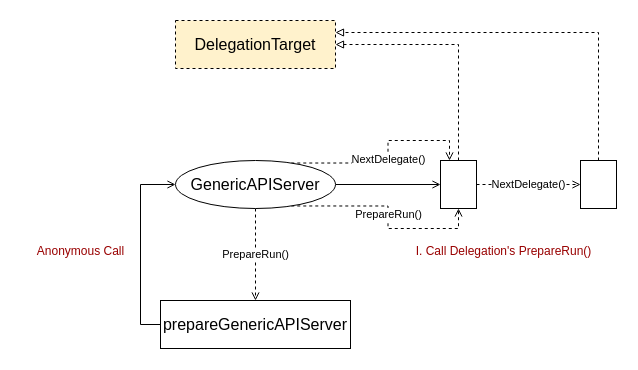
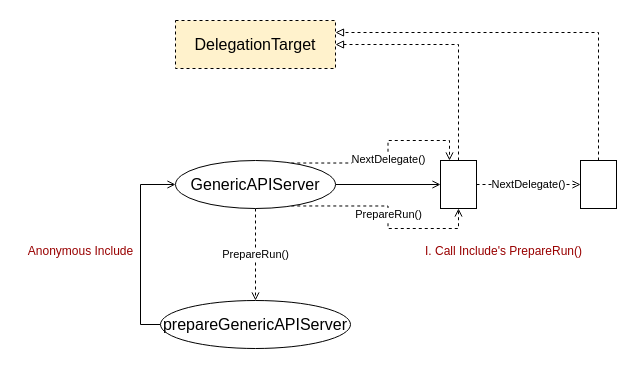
(81, 252) -> (81, 252)
(504, 252) -> (504, 252)
(256, 325) -> (256, 325)
